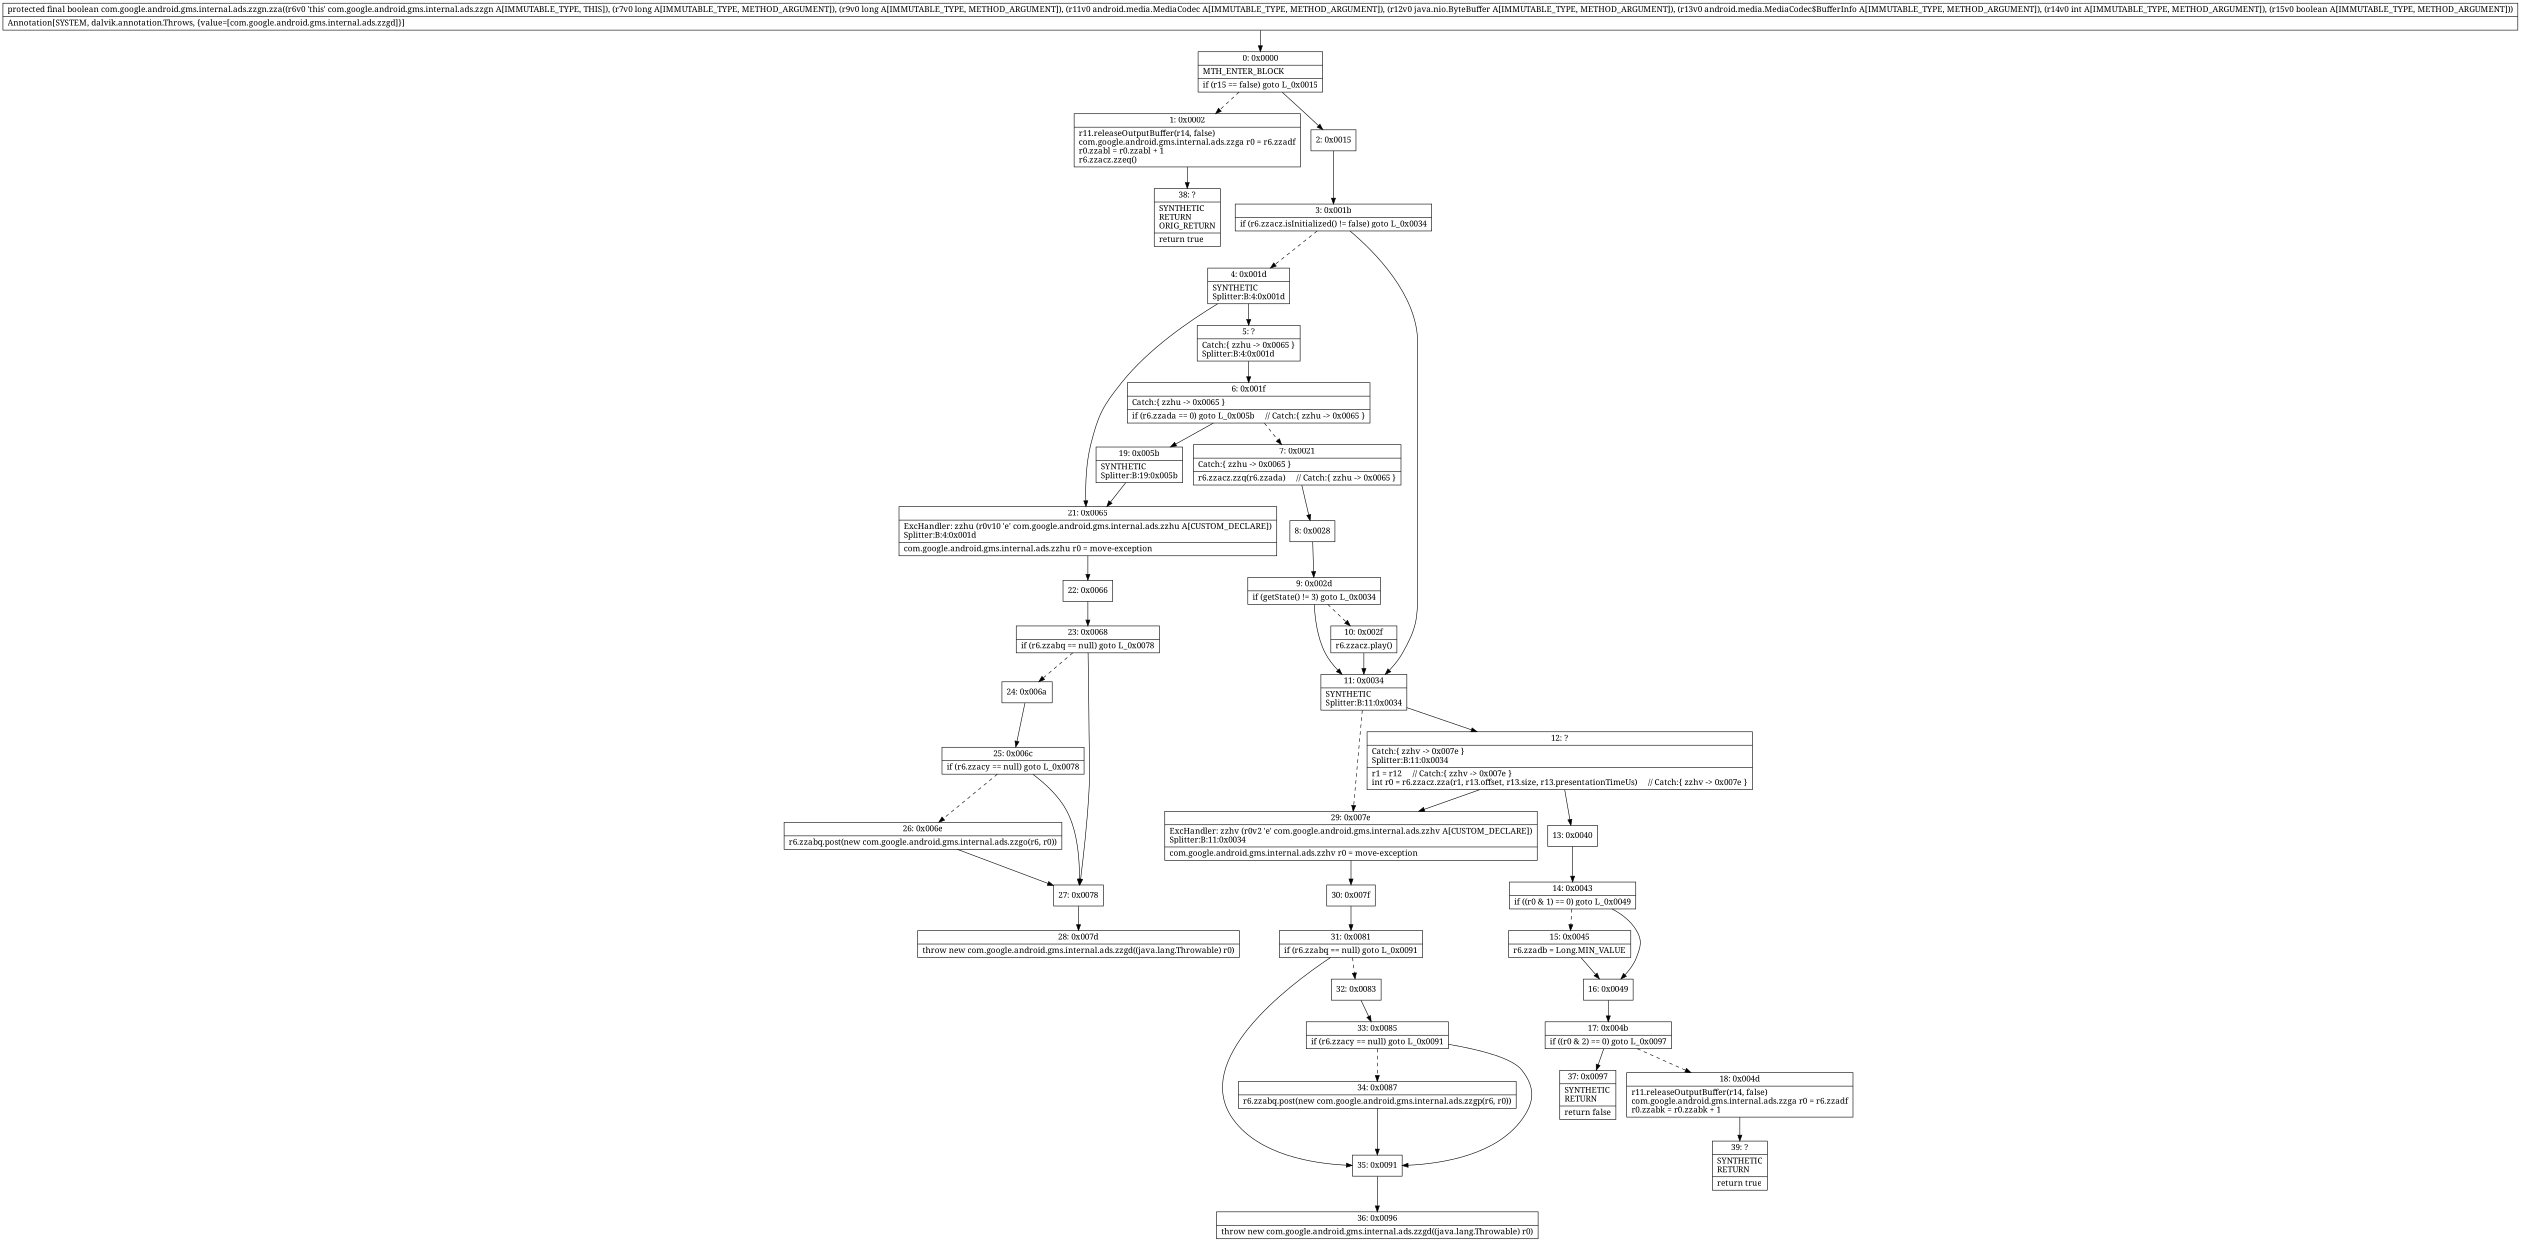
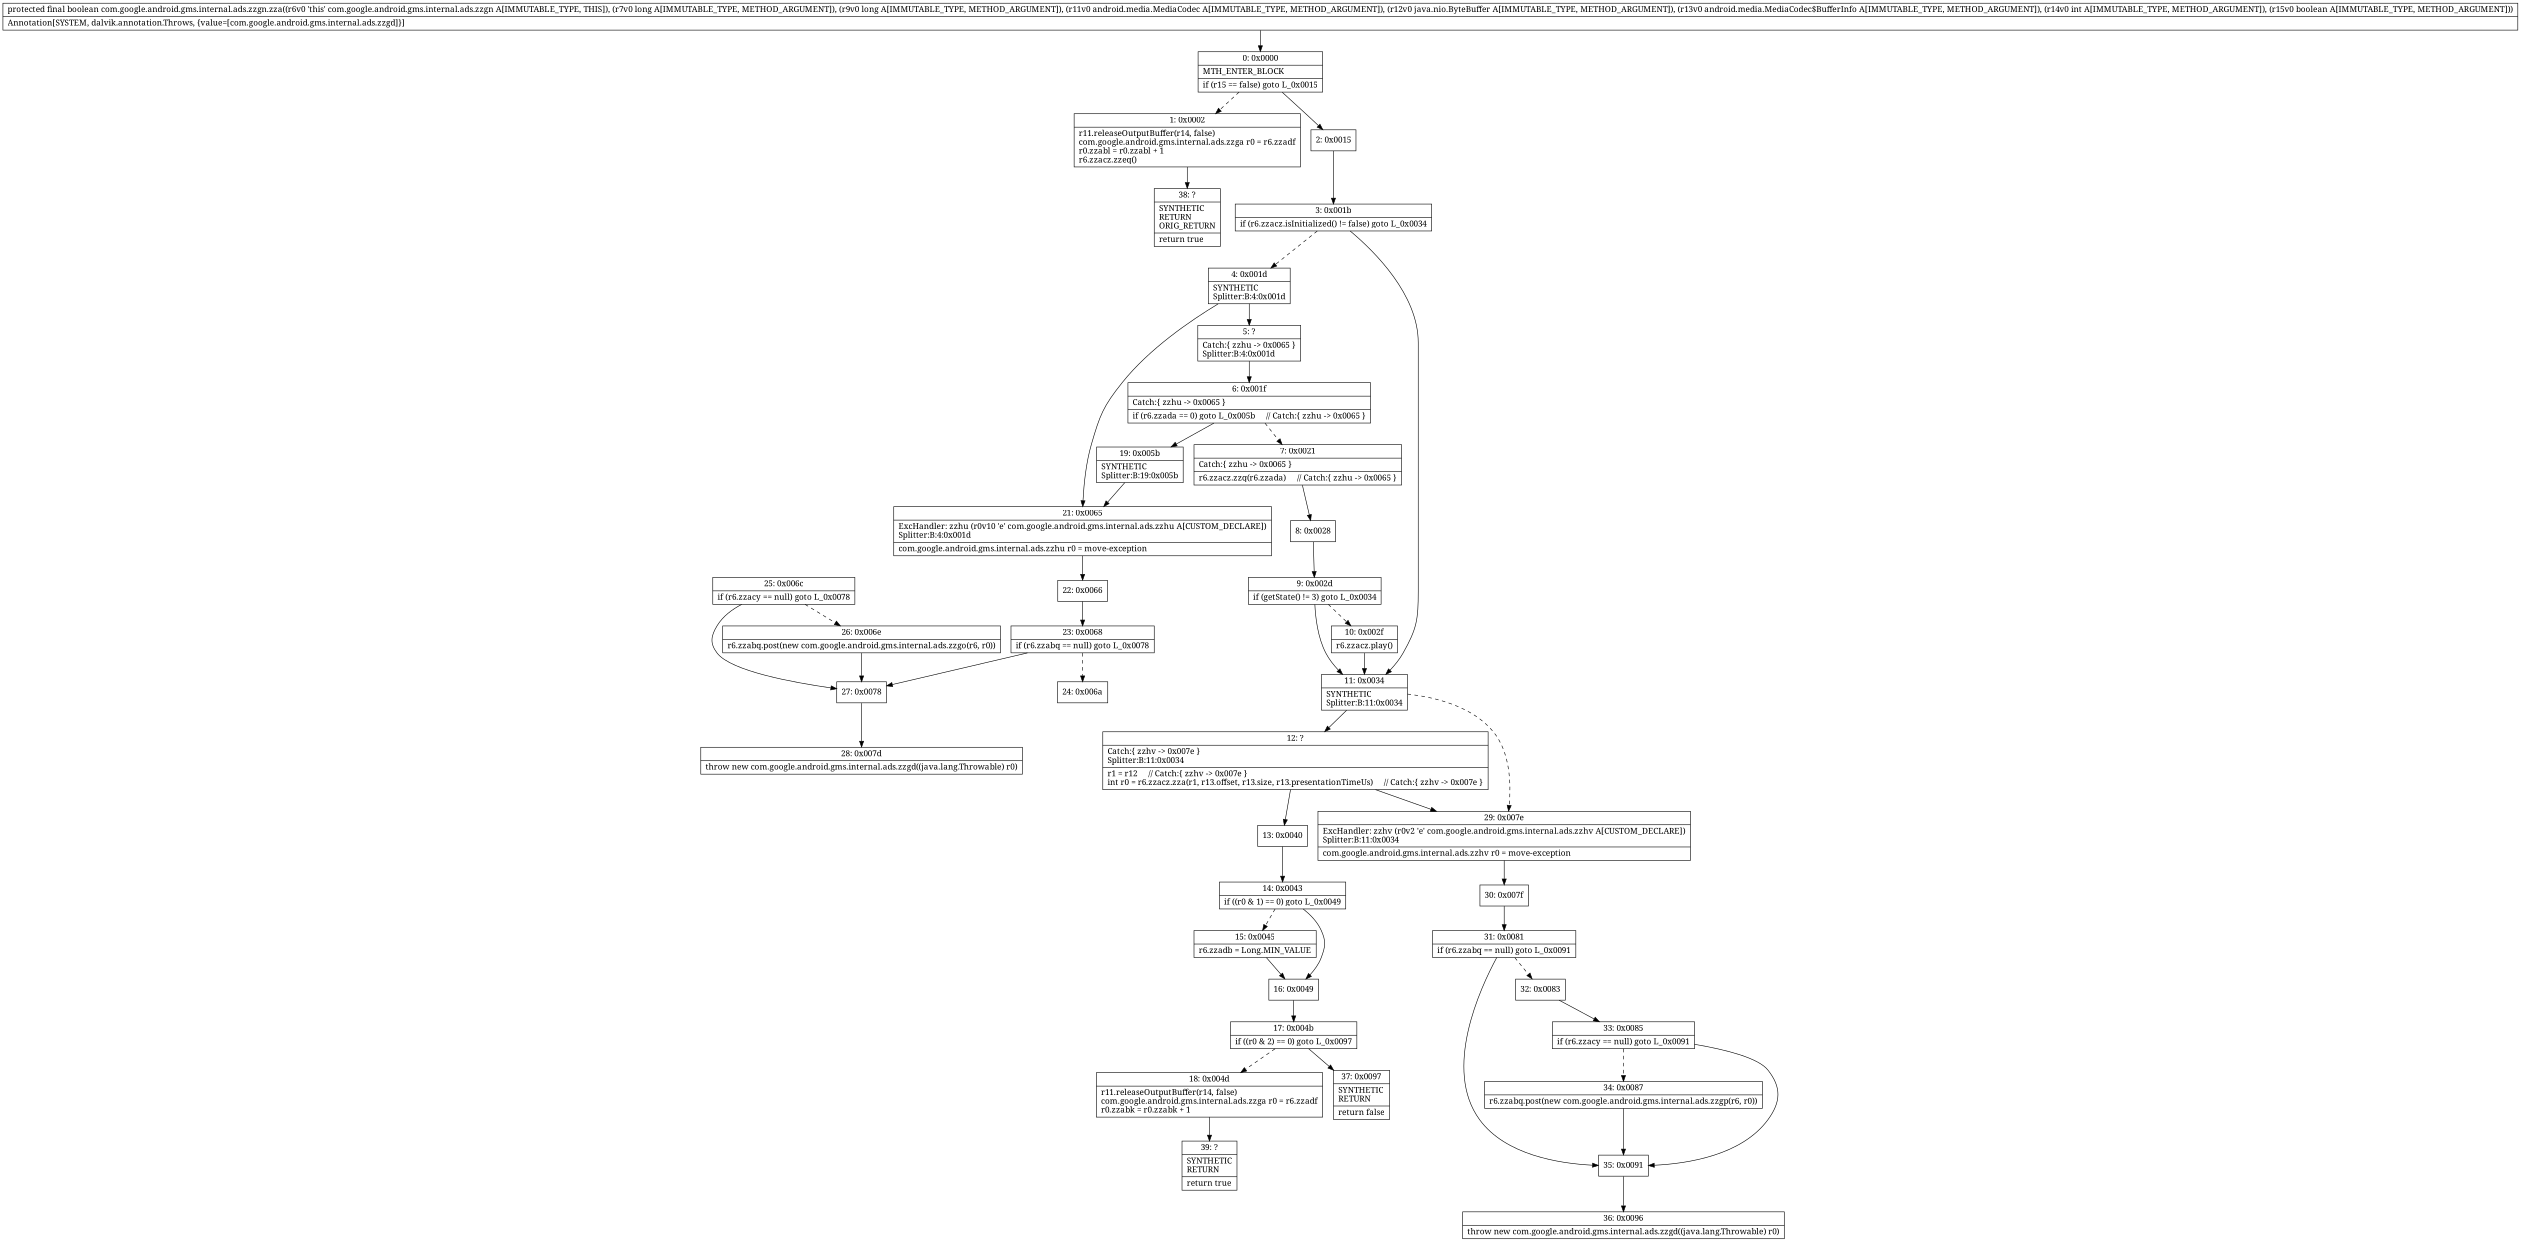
(1021, 722) -> none
